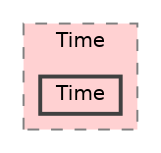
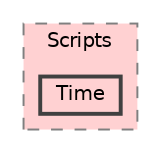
(80, 42) -> (80, 42)
